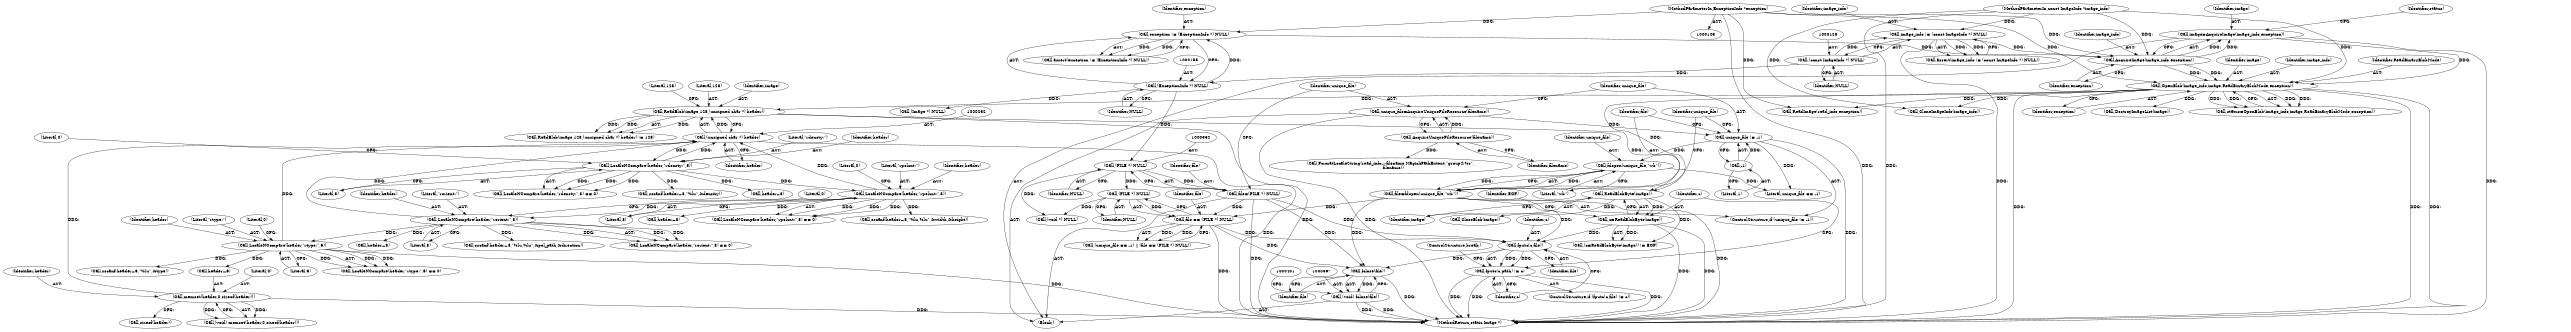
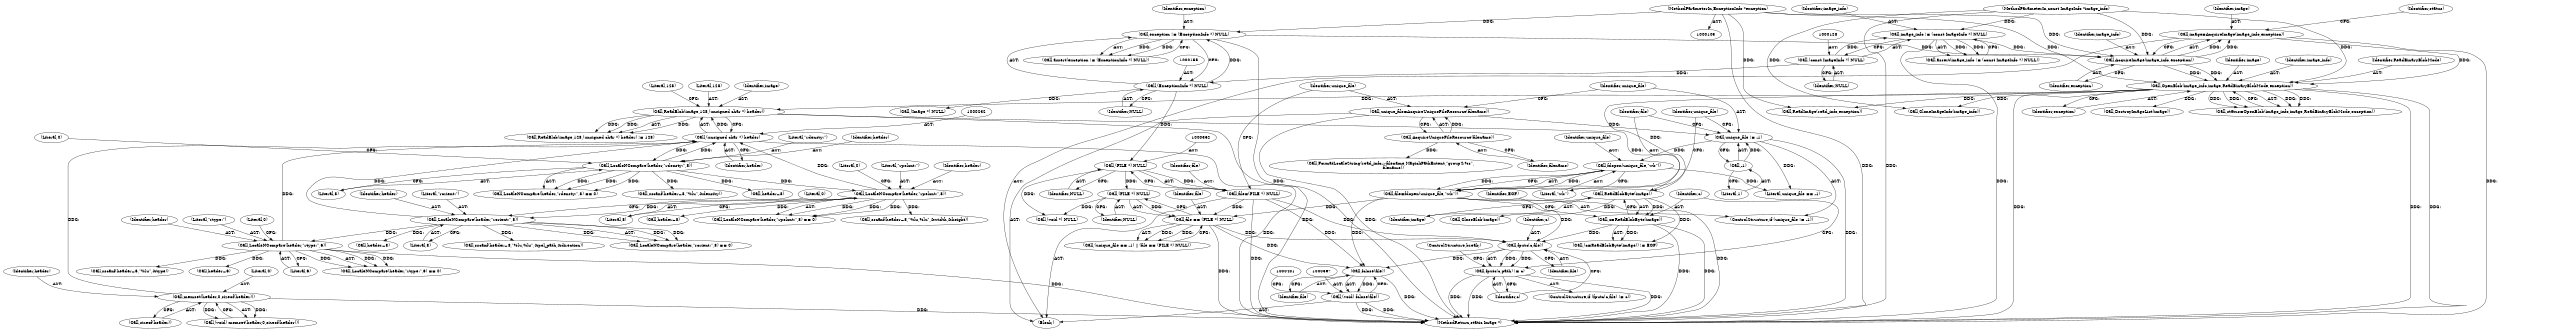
none -> (1306, 188)
(214, 283) -> (180, 311)
